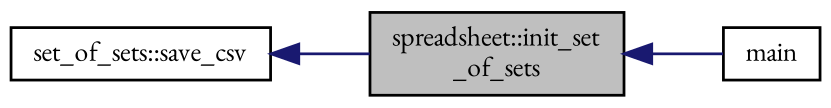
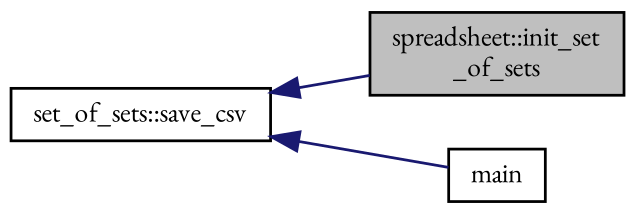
(688, 54) -> (373, 154)
